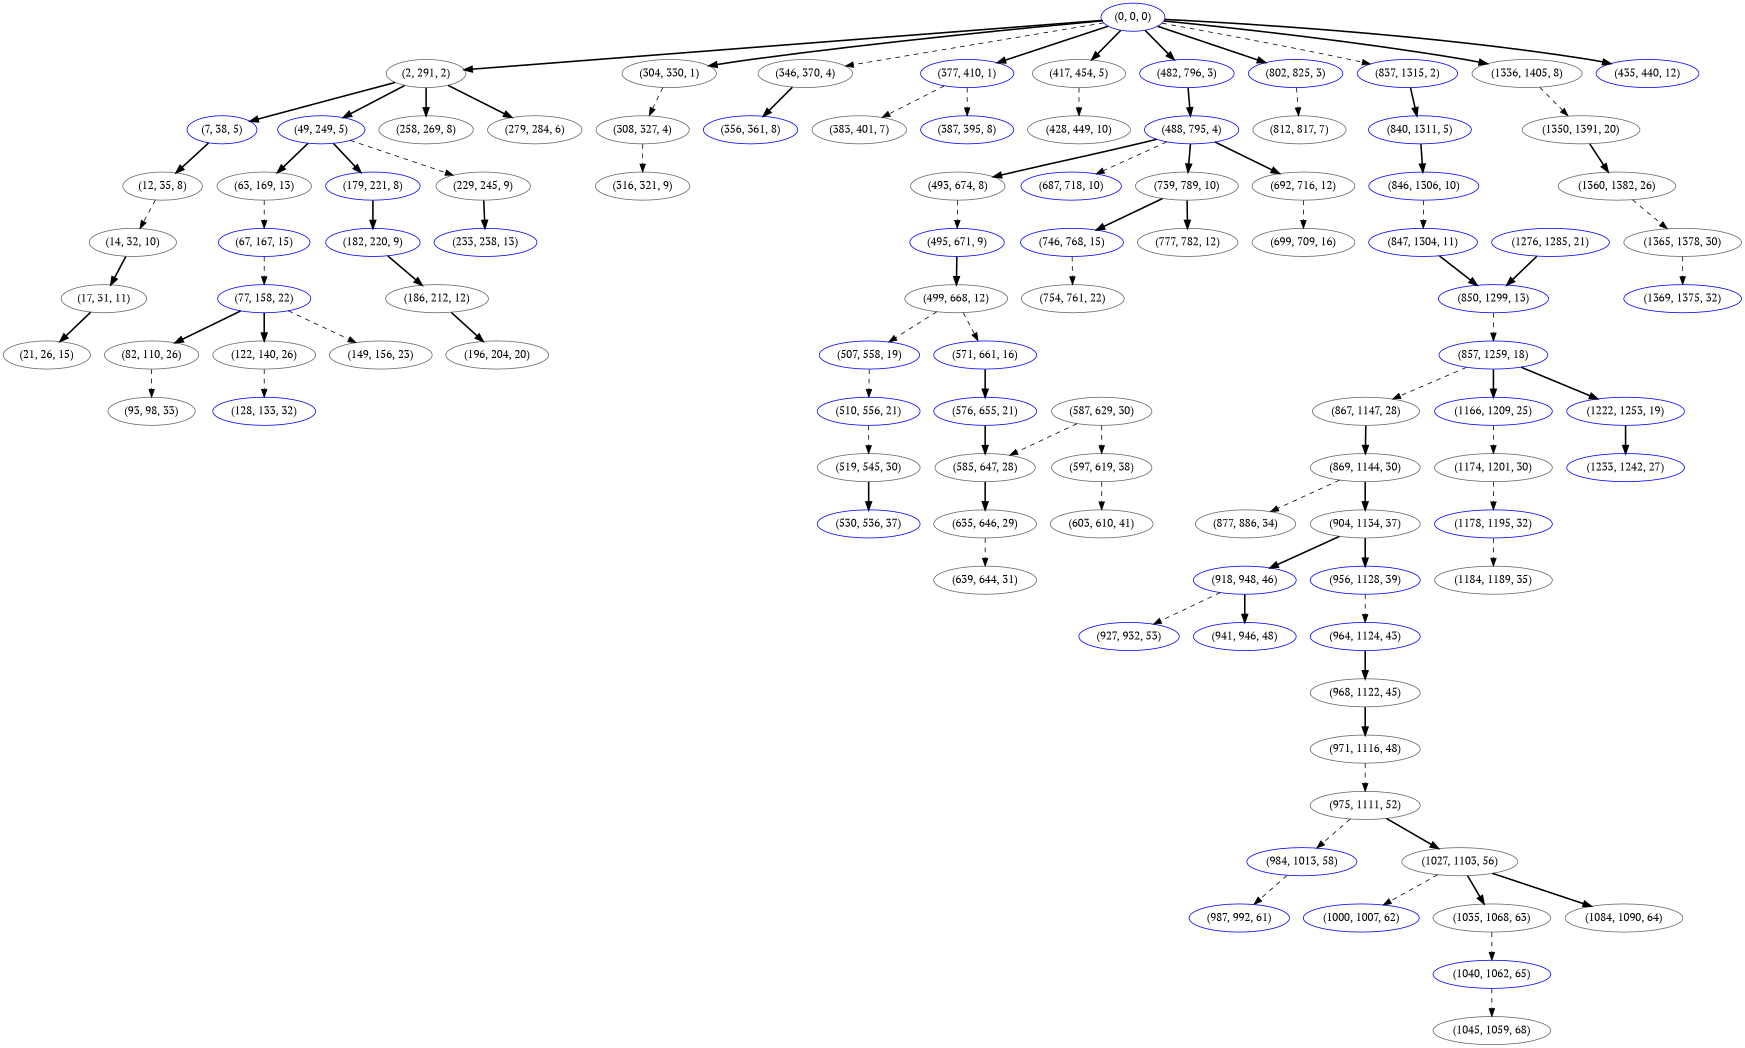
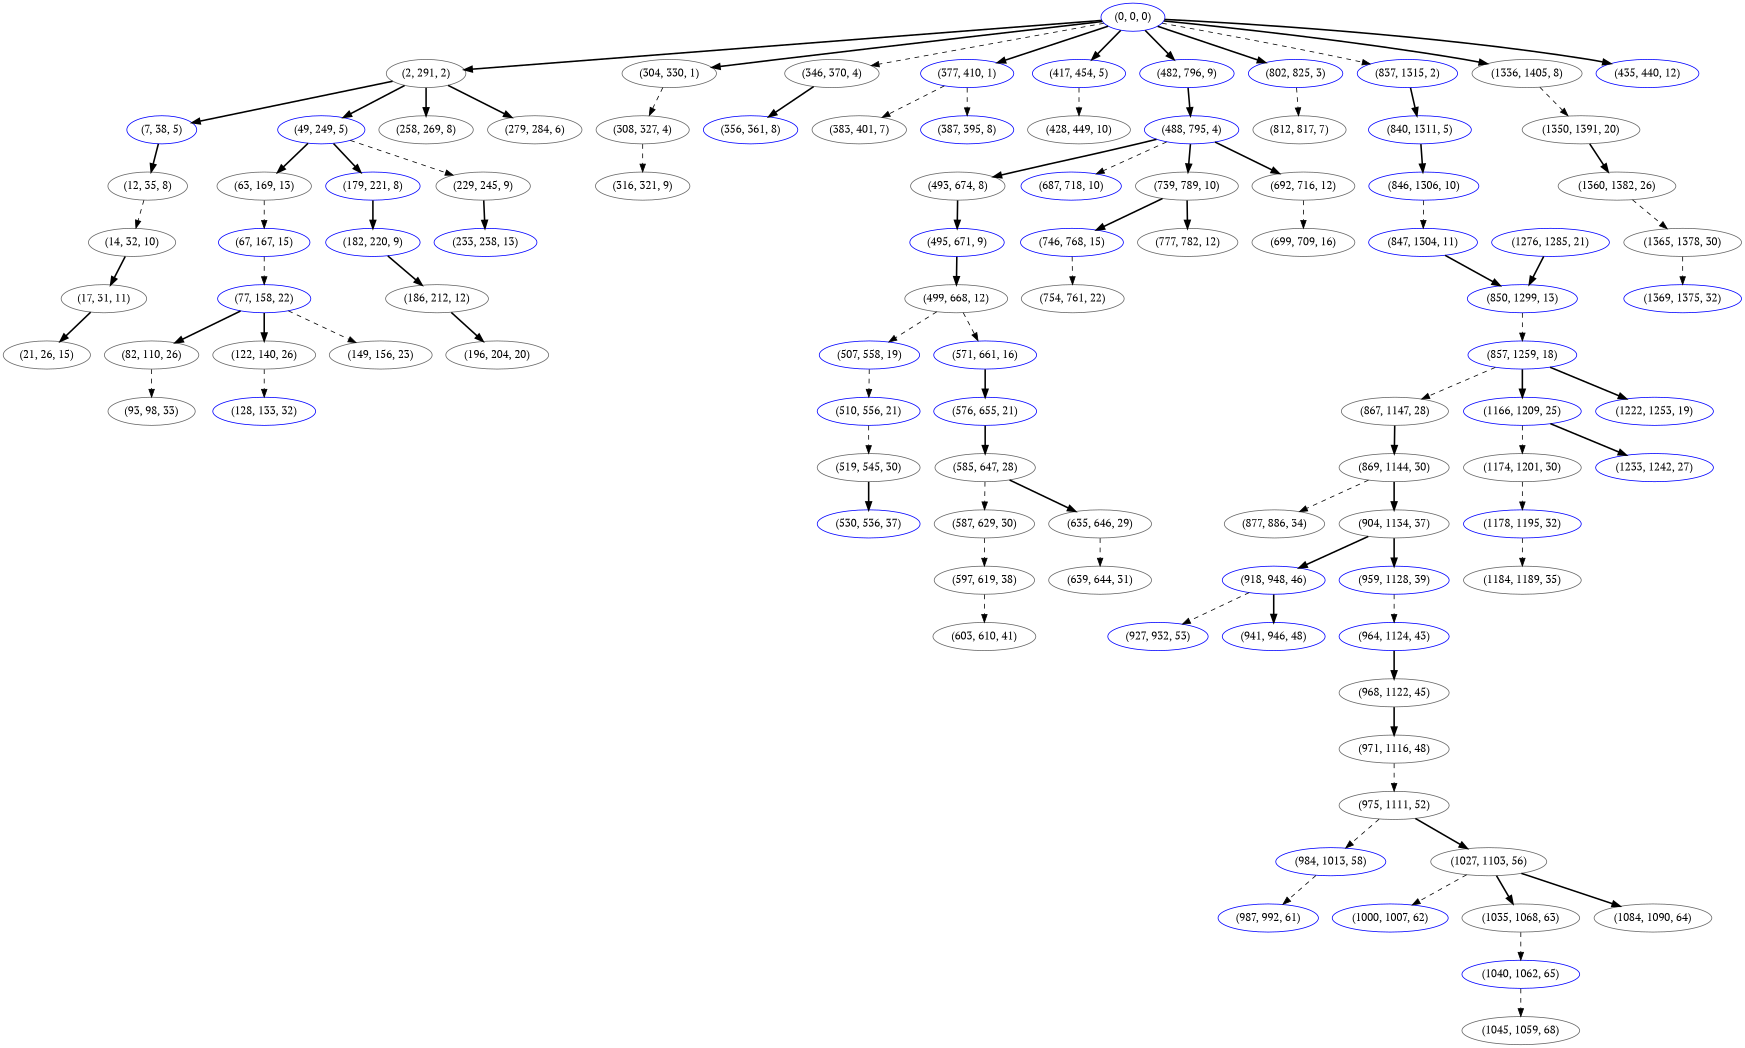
(1079, 74) -> (1079, 74)
(1187, 74) -> (1187, 74)
(957, 210) -> (957, 210)
(1626, 436) -> (1585, 438)
(1047, 438) -> (985, 492)
(1365, 580) -> (1394, 580)
